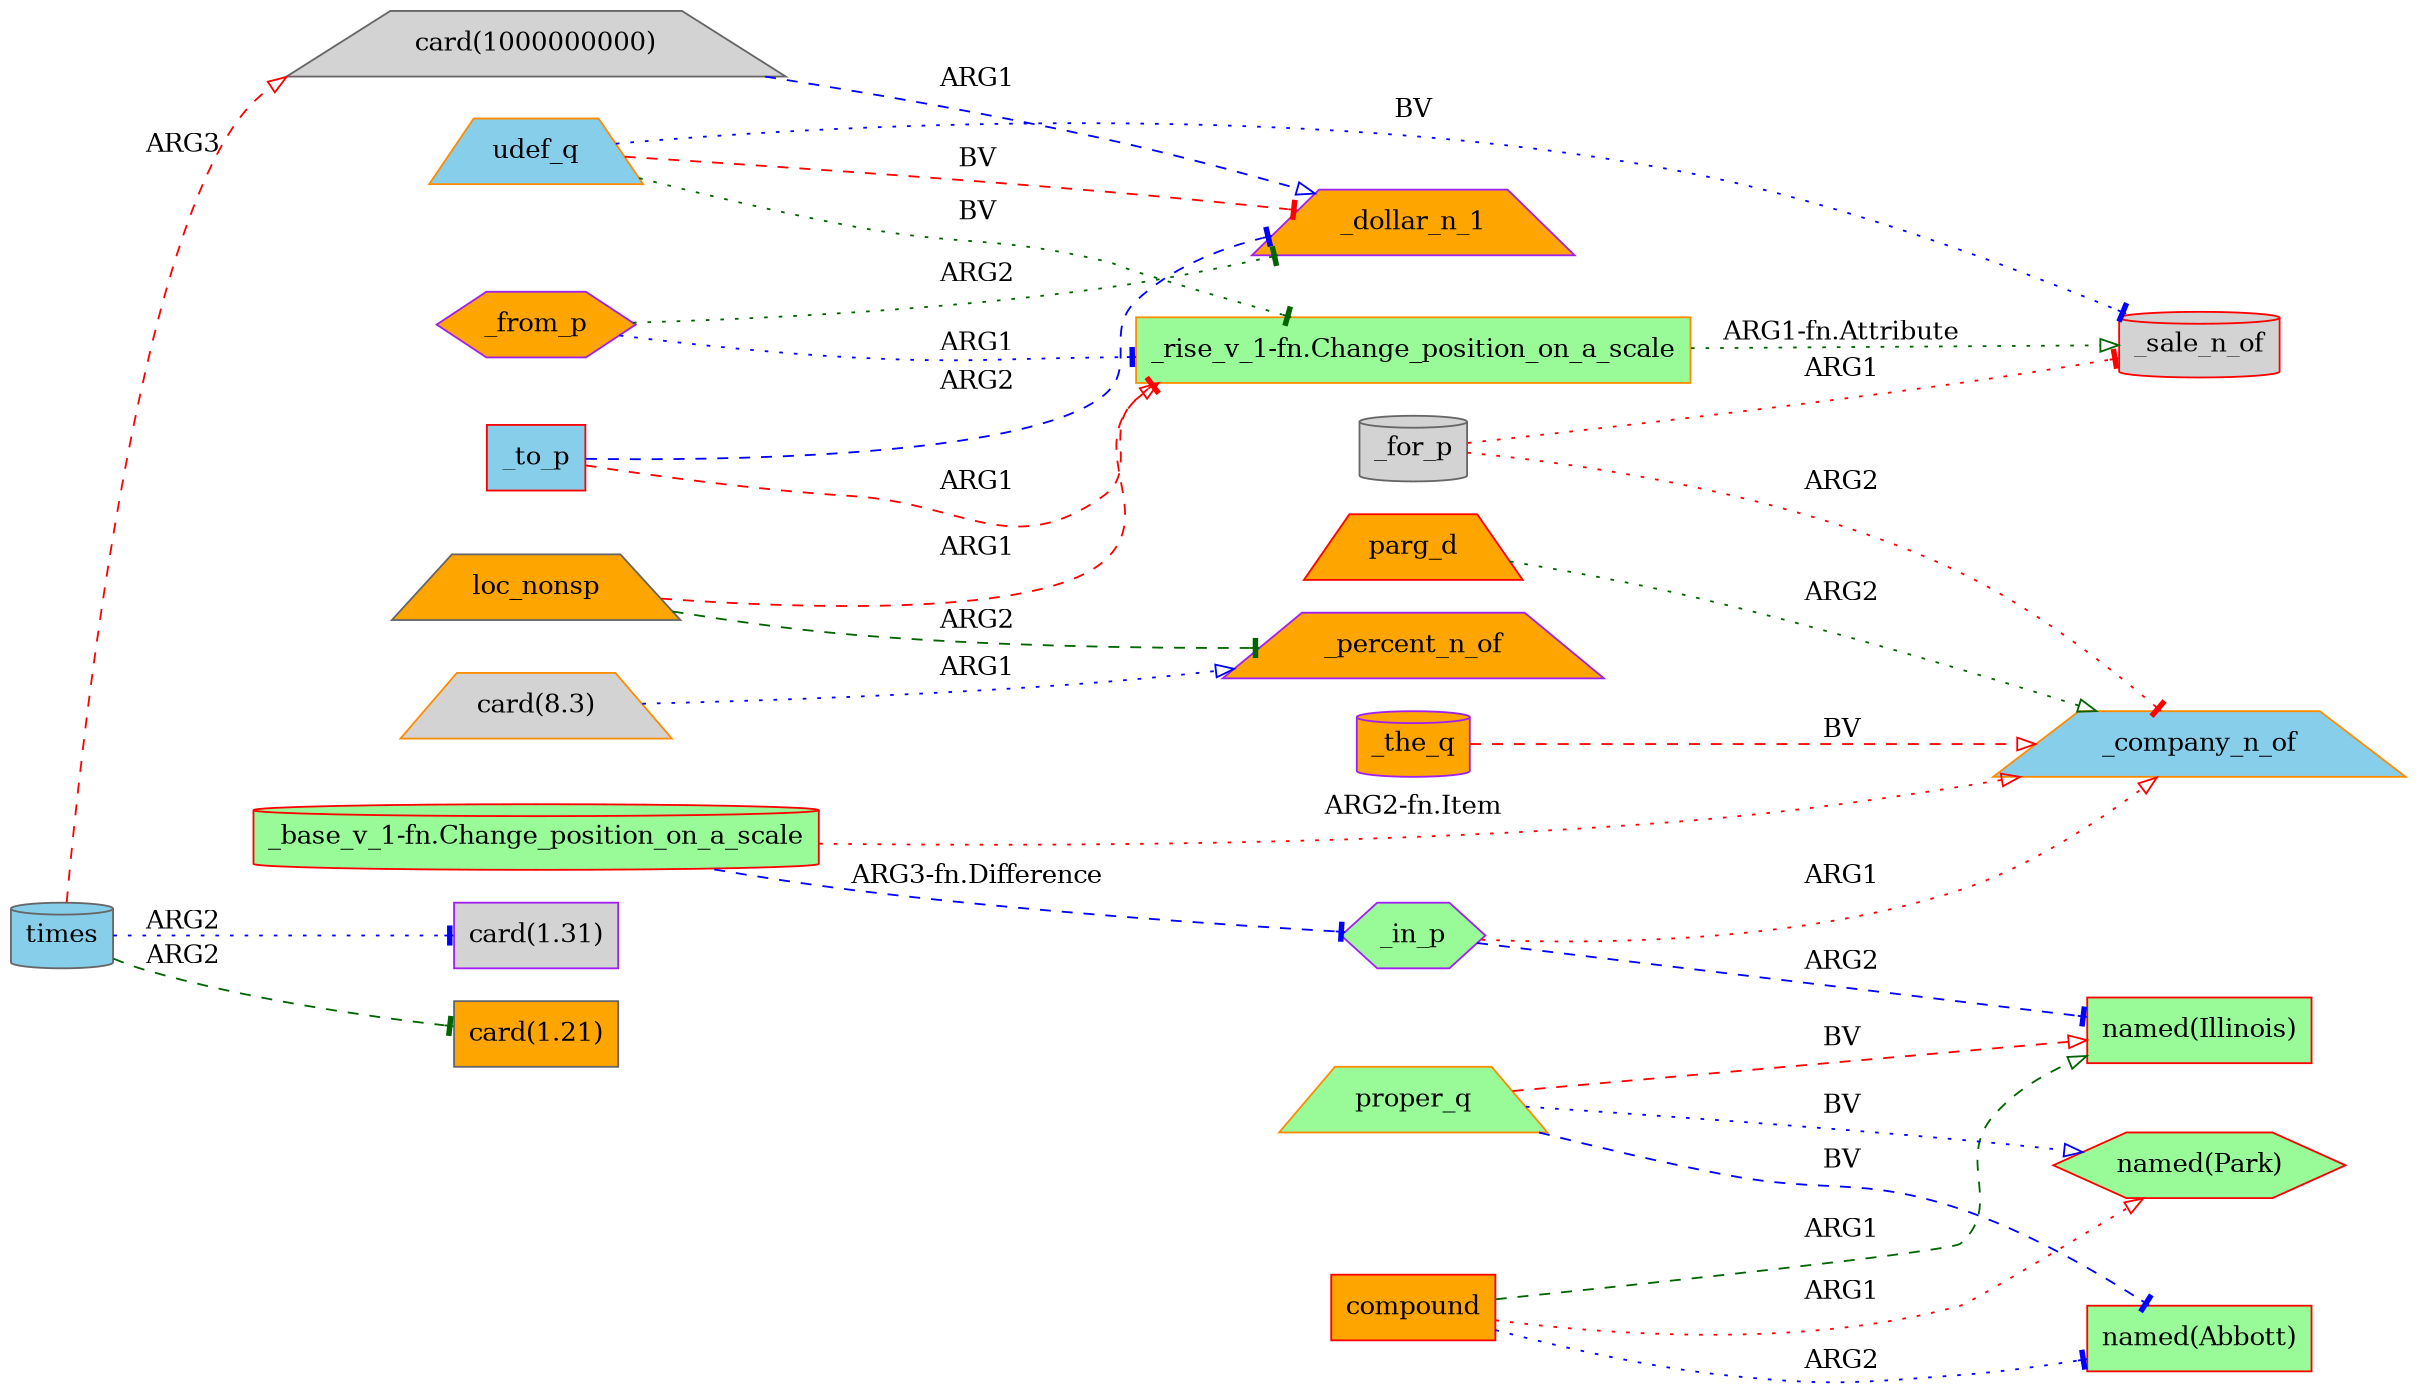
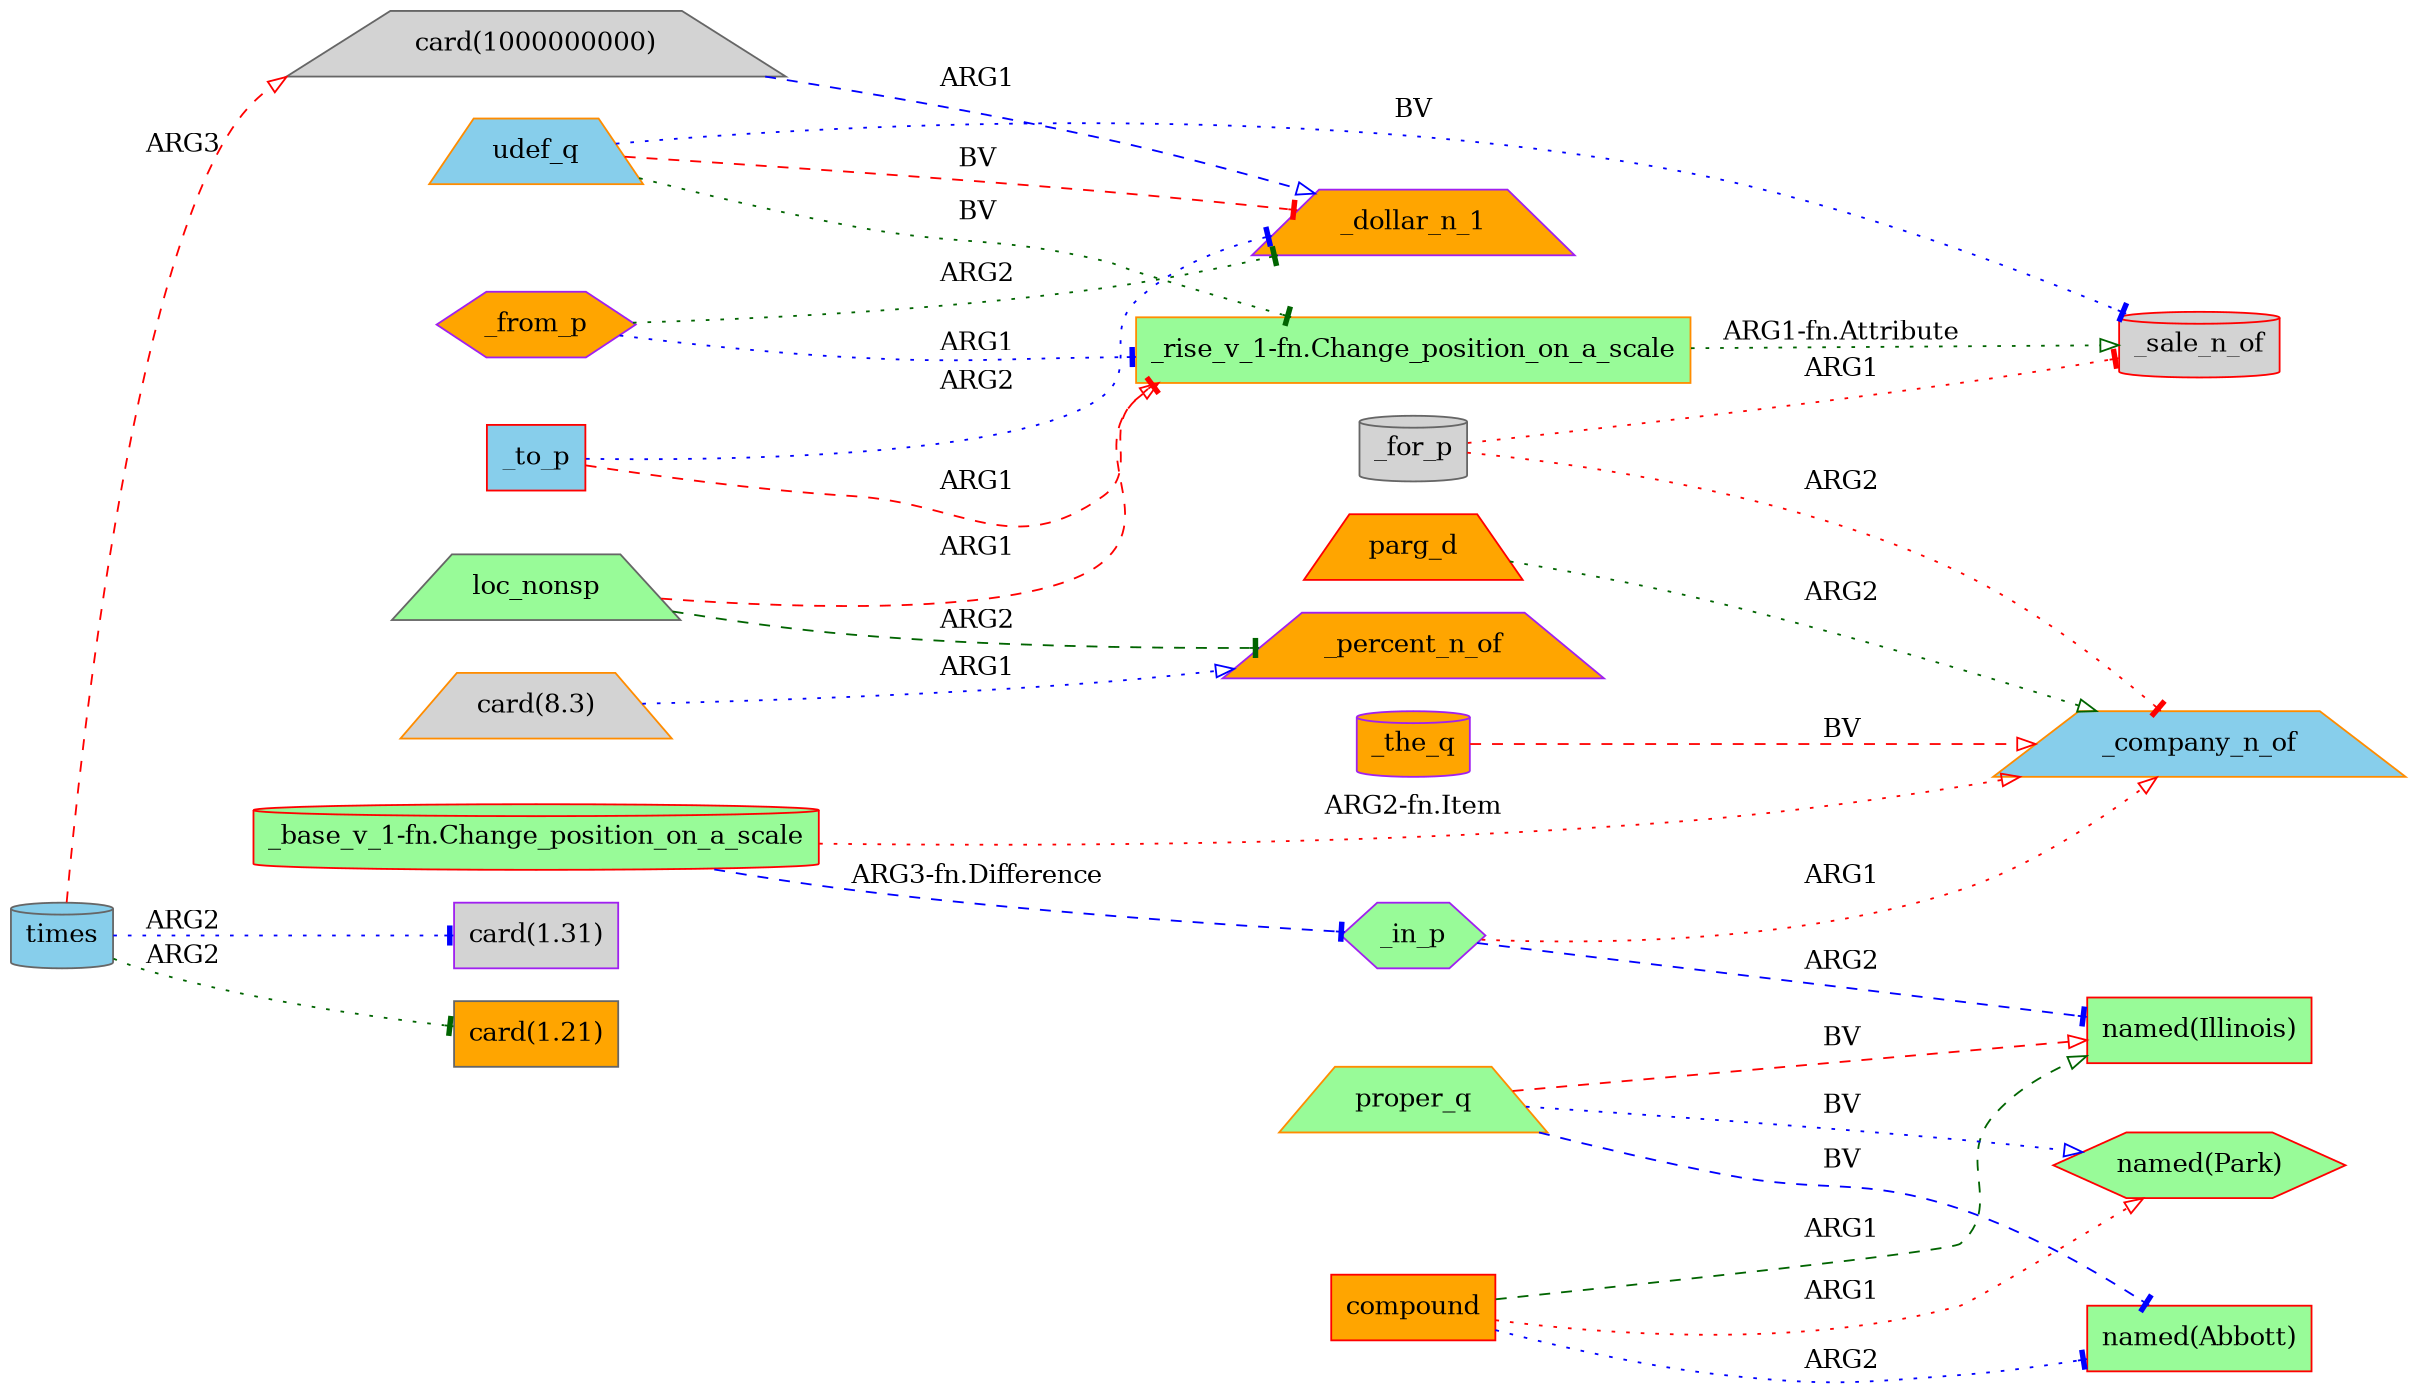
(972, 438) -> (972, 438)
(536, 587) -> (536, 587)
(277, 1000) -> (277, 1000)
